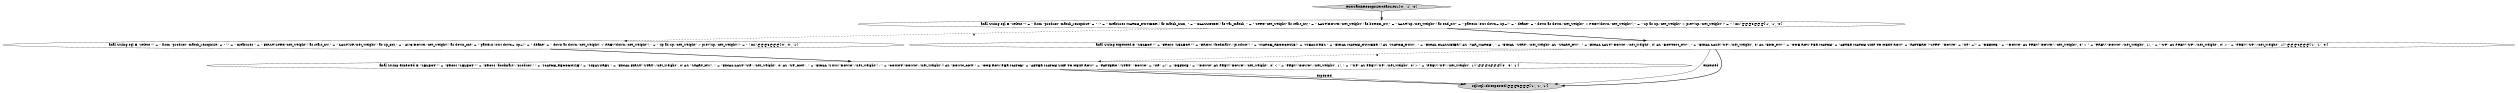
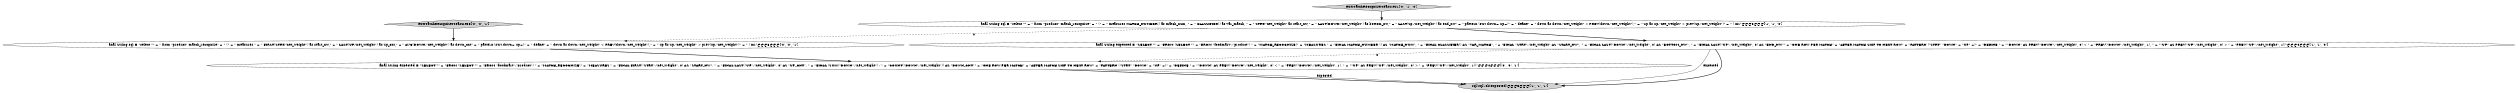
none -> (454, 24)
